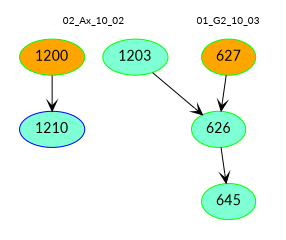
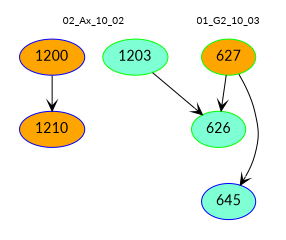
(52, 57) -> (52, 57)
(52, 129) -> (52, 129)
(223, 160) -> (257, 125)
(229, 202) -> (229, 202)
